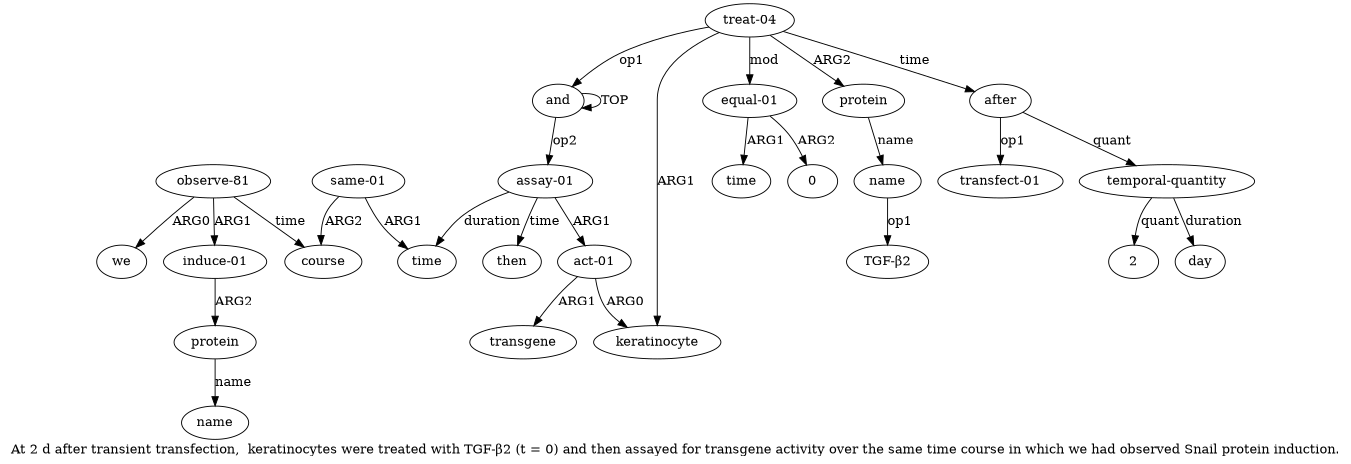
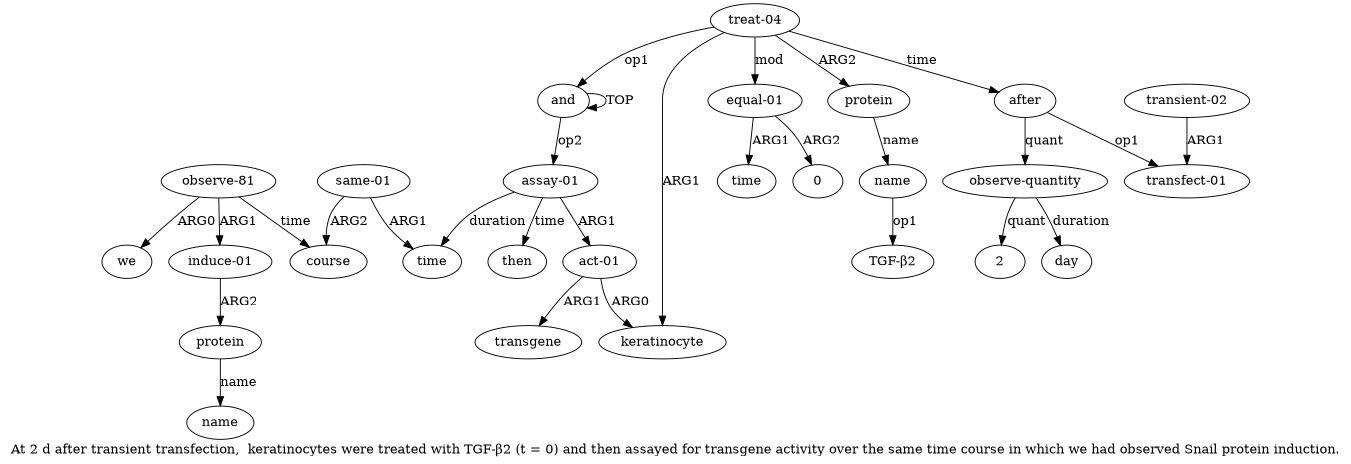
none -> (1187, 101)
(1167, 181) -> (1025, 181)
